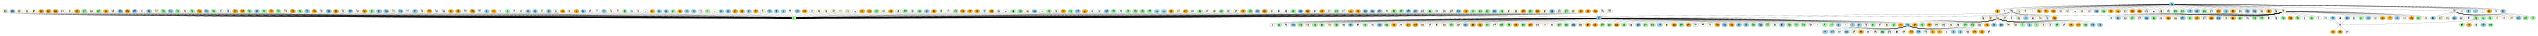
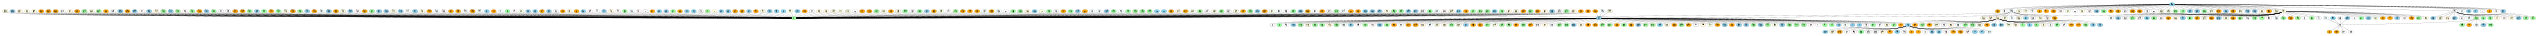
(542, 11) -> (542, 11)
(1631, 25) -> (1631, 25)
none -> (2351, 32)
